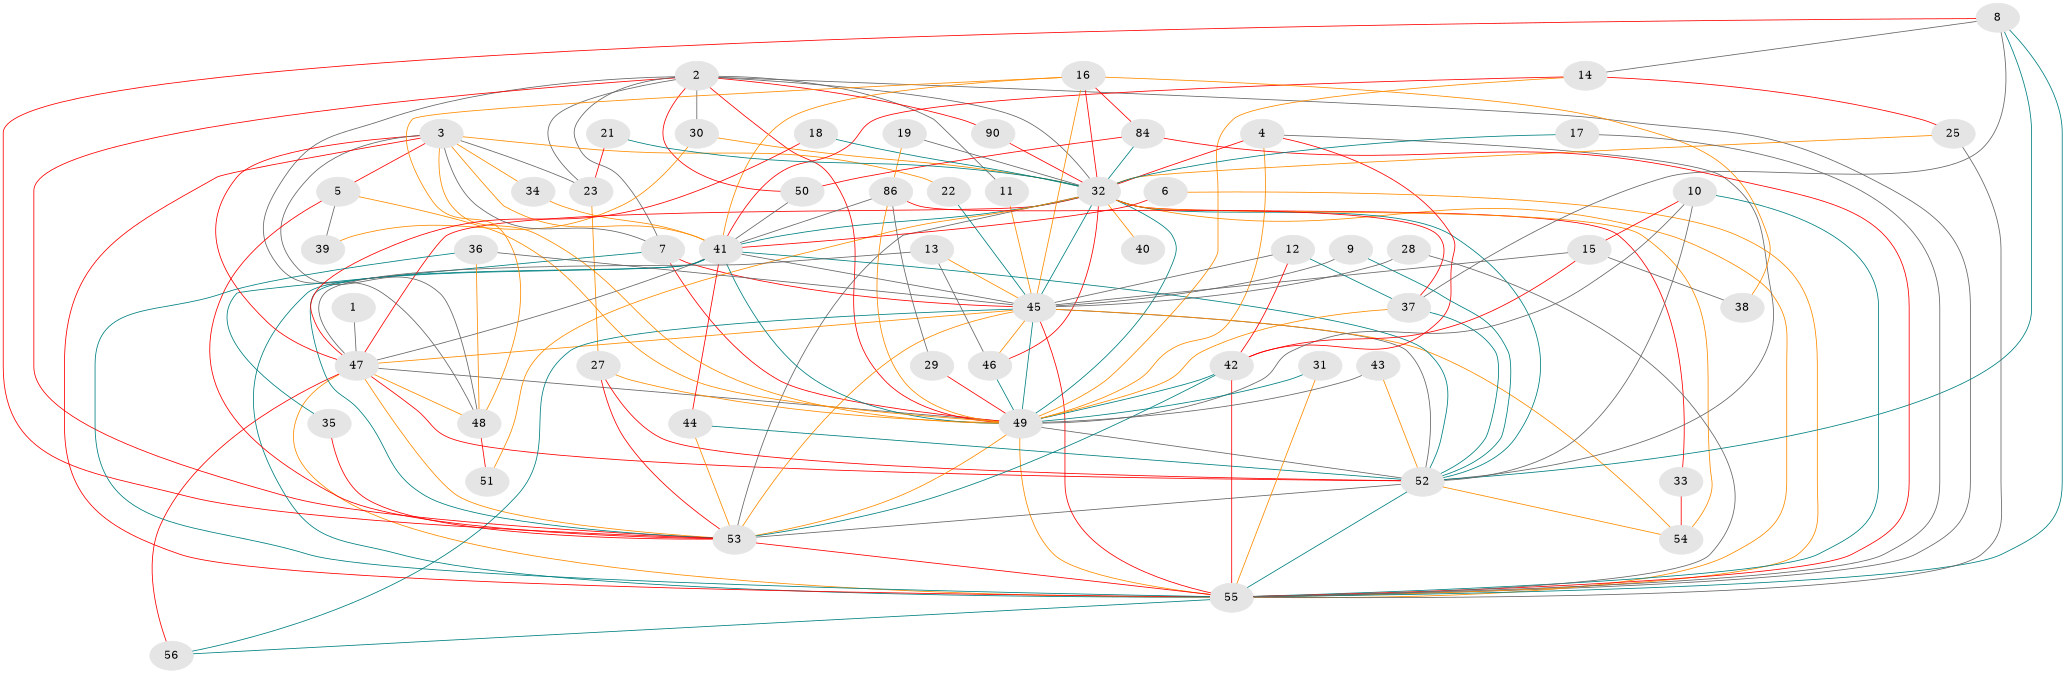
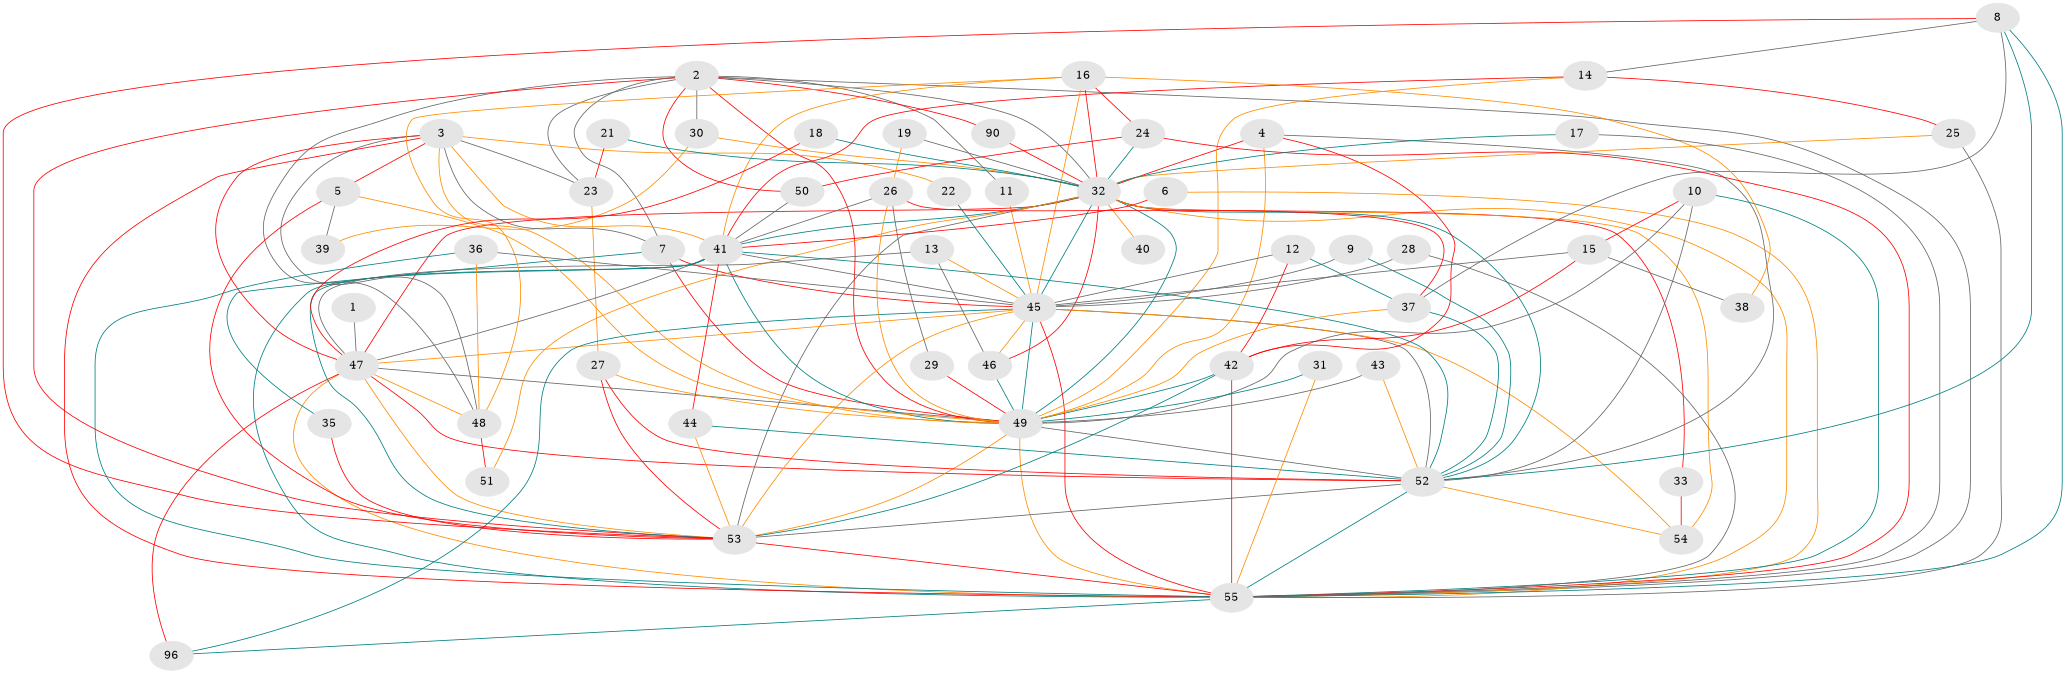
(1143, 134) -> (1143, 134)
(533, 192) -> none
(891, 192) -> (891, 192)
(172, 656) -> (172, 656)
